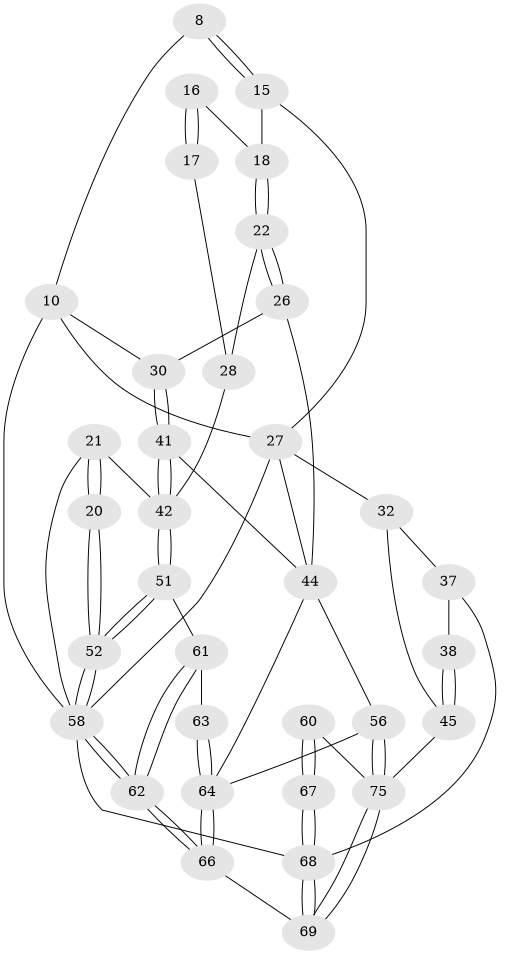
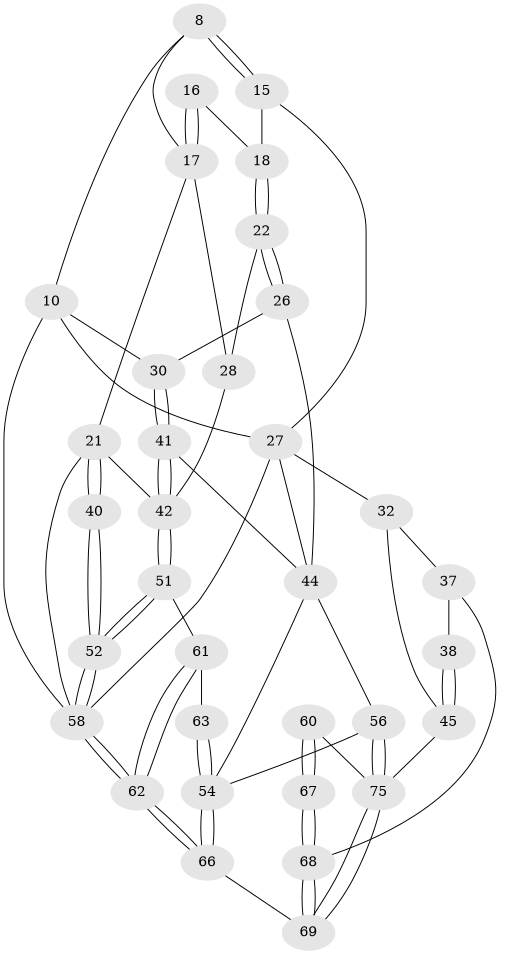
none -> (153, 90)
none -> (142, 301)
(94, 512) -> (94, 512)
(207, 793) -> (207, 793)
(150, 822) -> none
